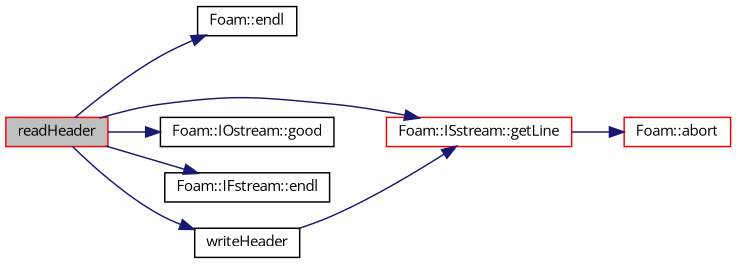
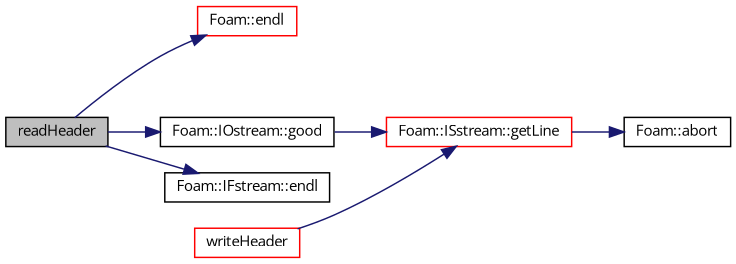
(247, 21) -> (247, 21)
(252, 98) -> (353, 132)
(57, 132) -> (57, 132)
(677, 132) -> (677, 132)
(123, 190) -> none
(247, 243) -> (247, 243)
